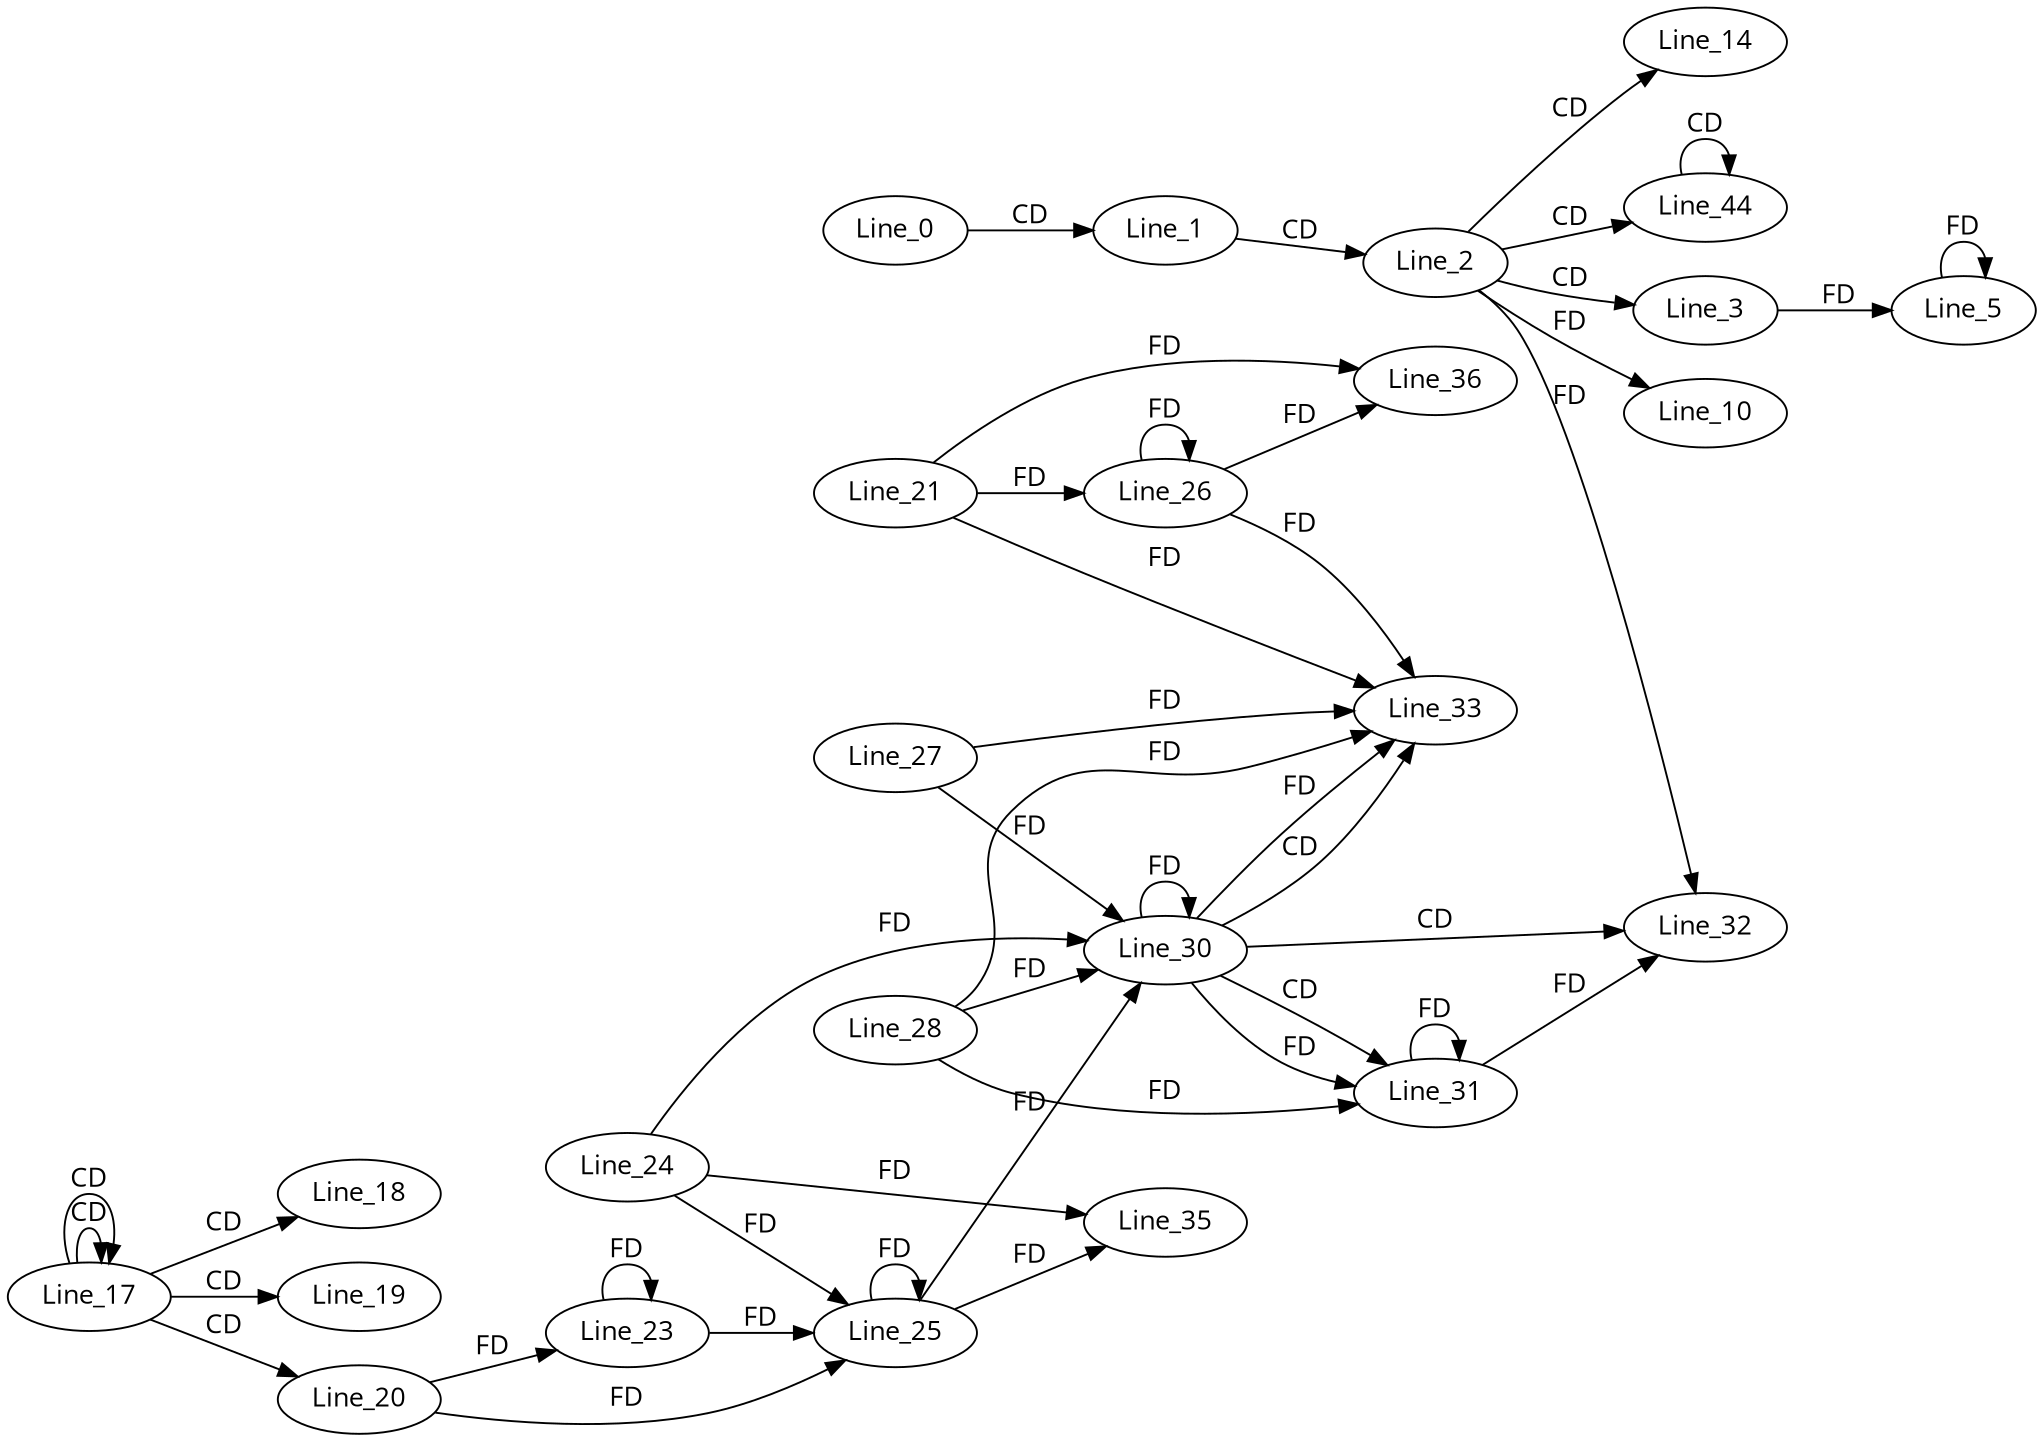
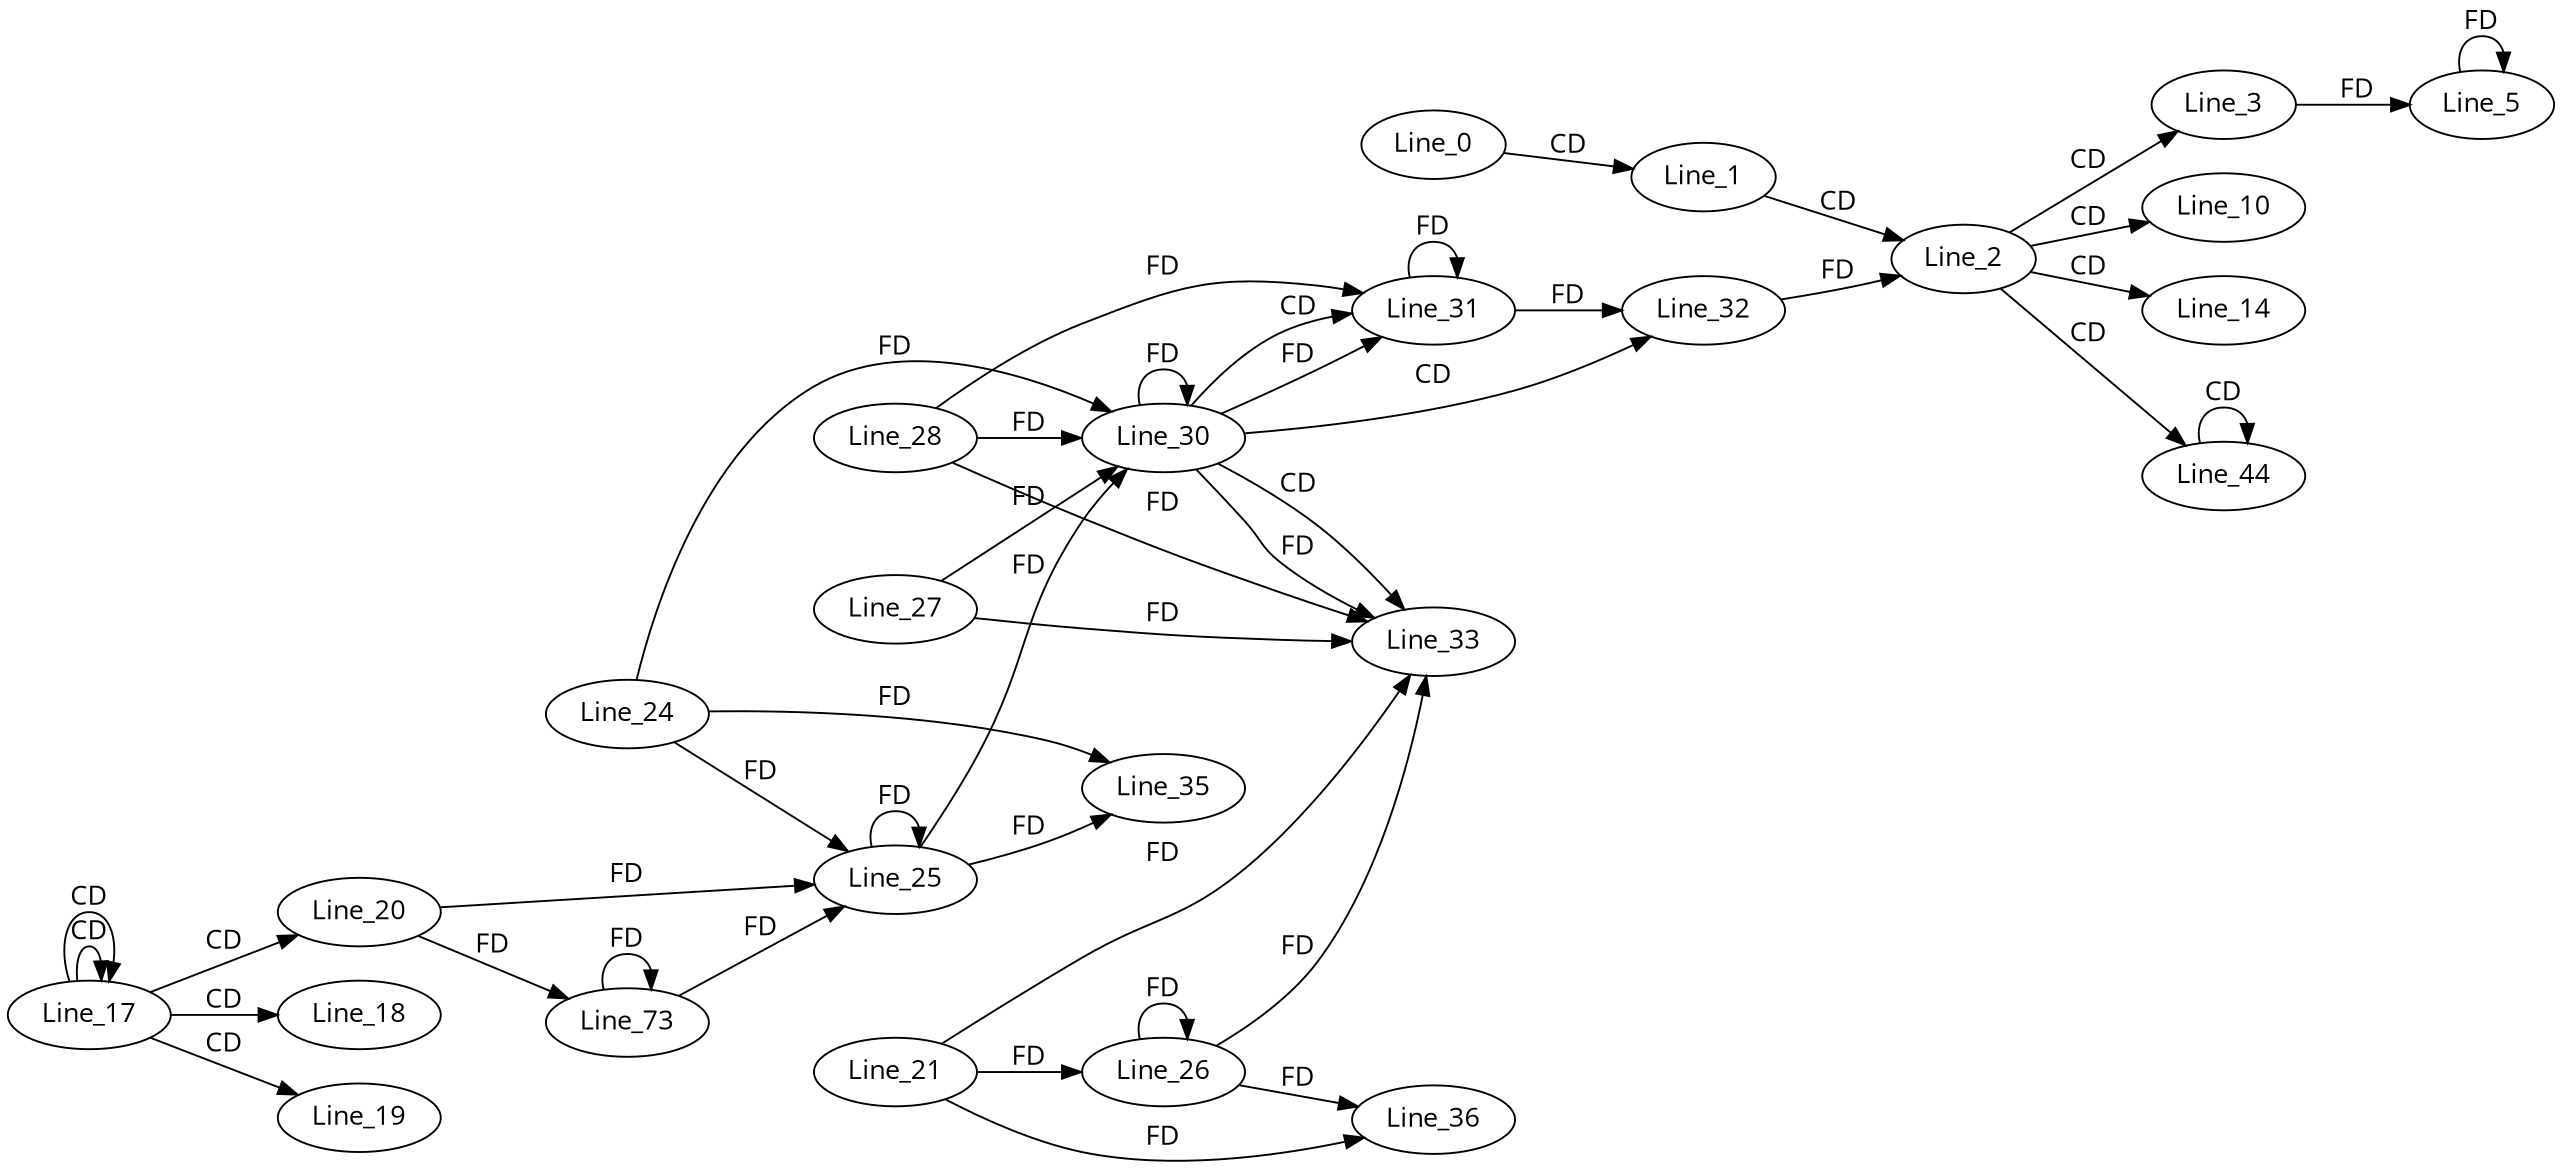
(1570, 323) -> (2089, 218)
(1610, 571) -> (1832, 291)
(627, 1333) -> (627, 1023)
